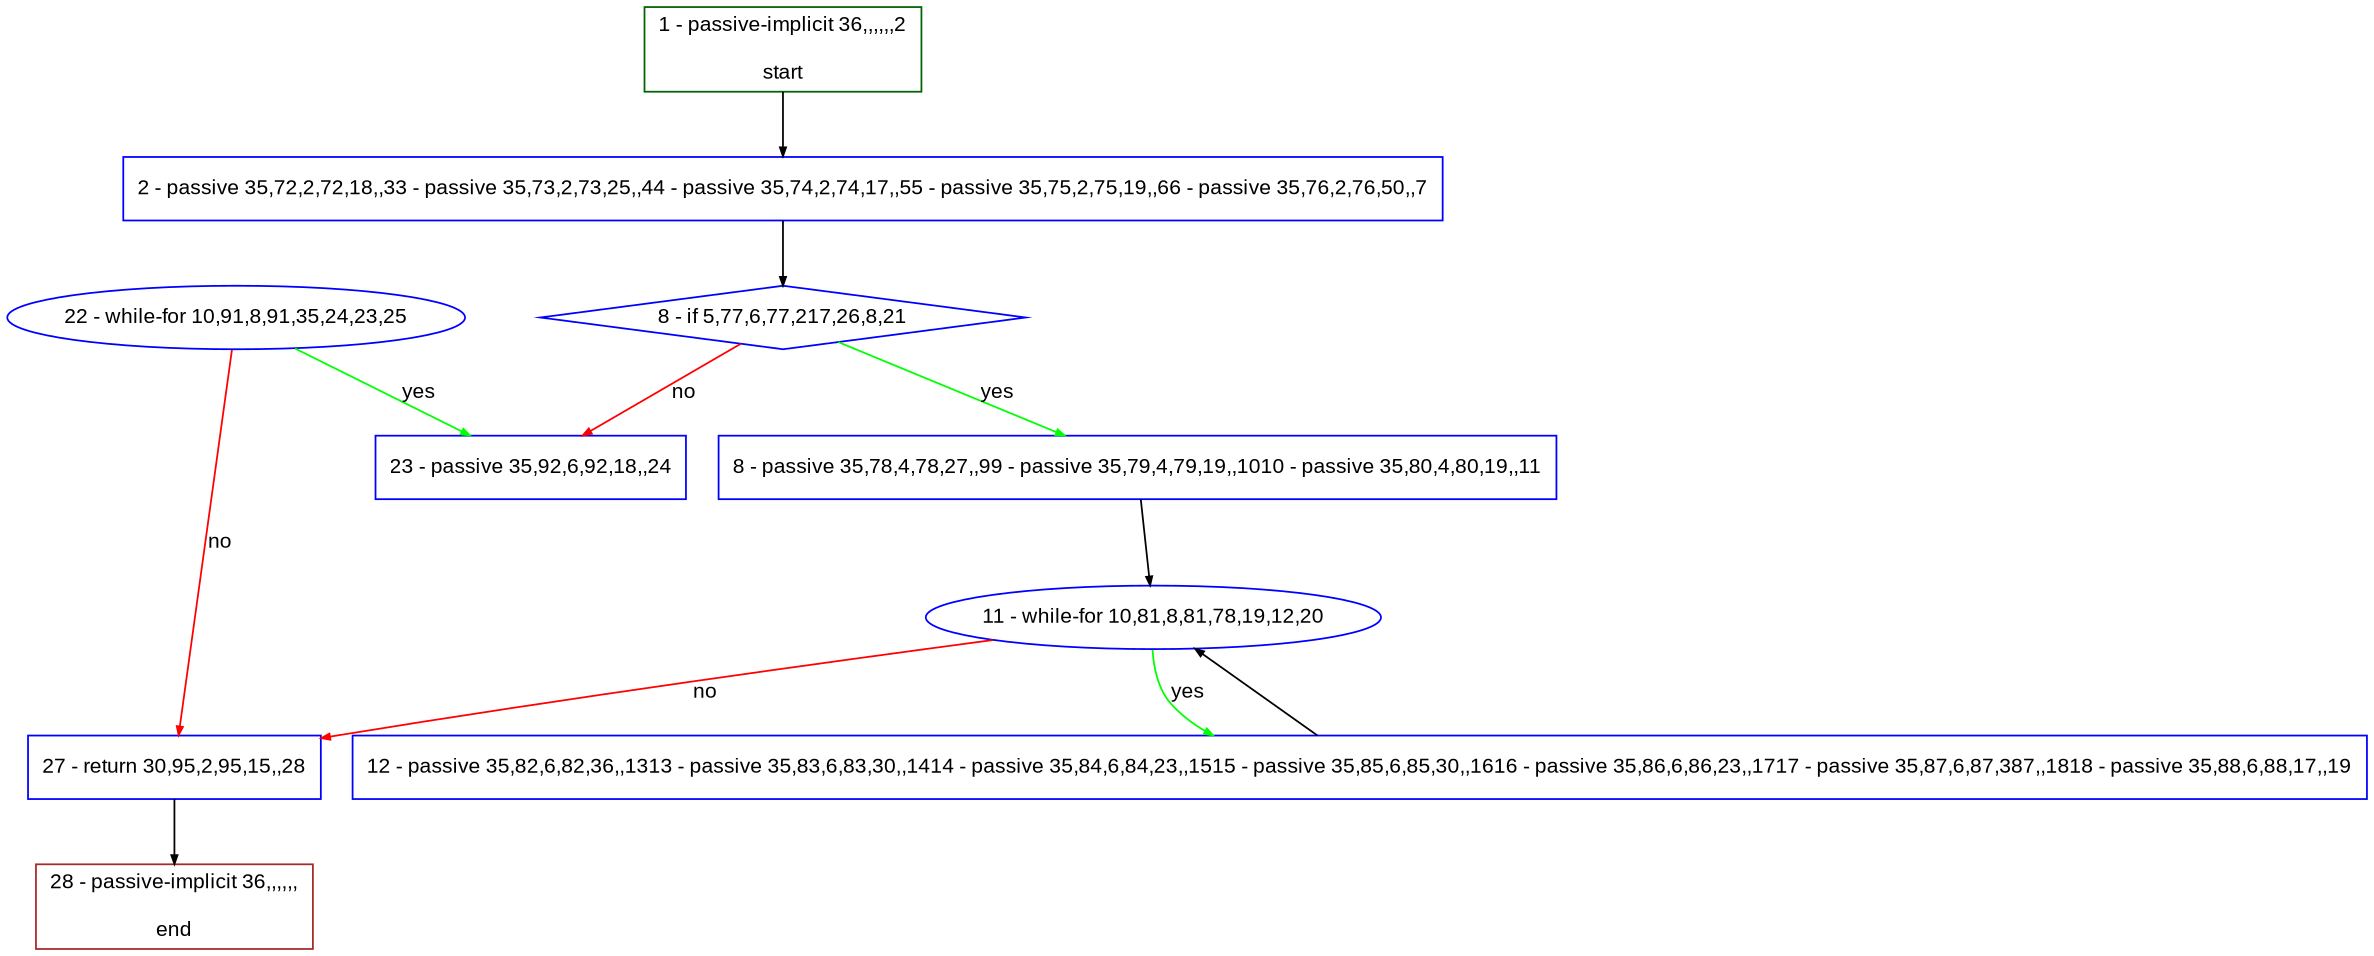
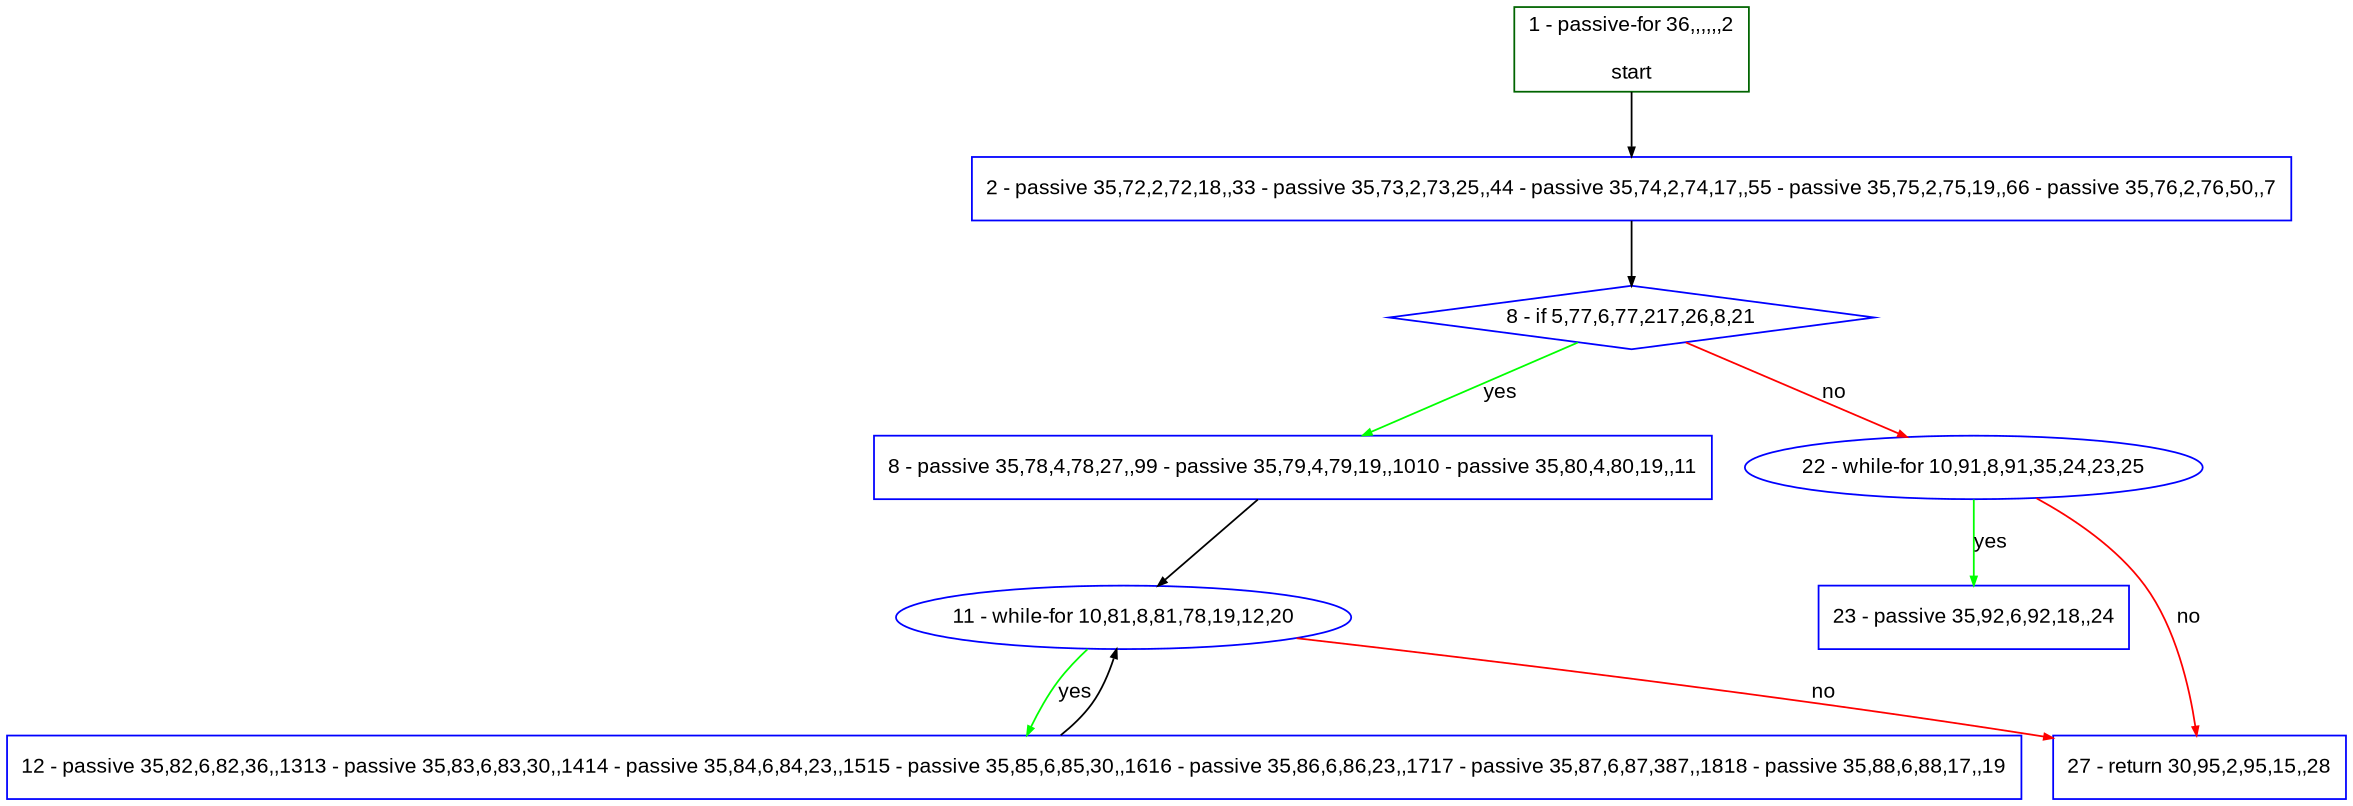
(783, 49) -> (1632, 49)
(666, 387) -> (1792, 388)
(174, 907) -> none
